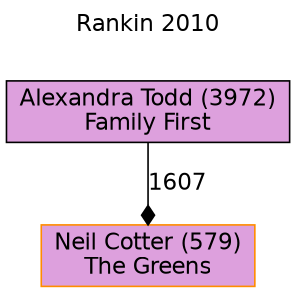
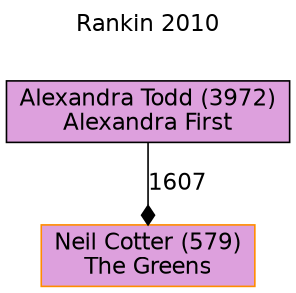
(148, 112) -> (148, 112)
